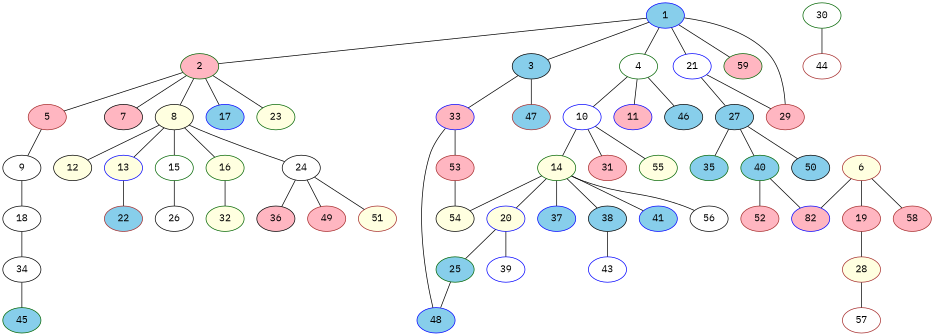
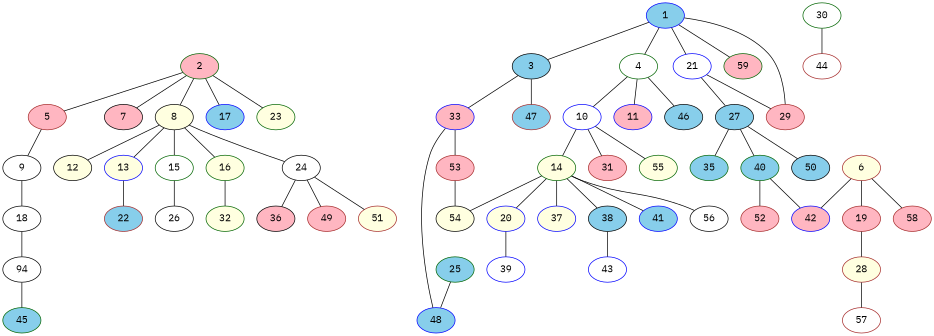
(432, 41) -> none
(557, 219) -> (557, 219)
(811, 219) -> (811, 219)
(481, 244) -> none
(22, 270) -> (22, 270)
